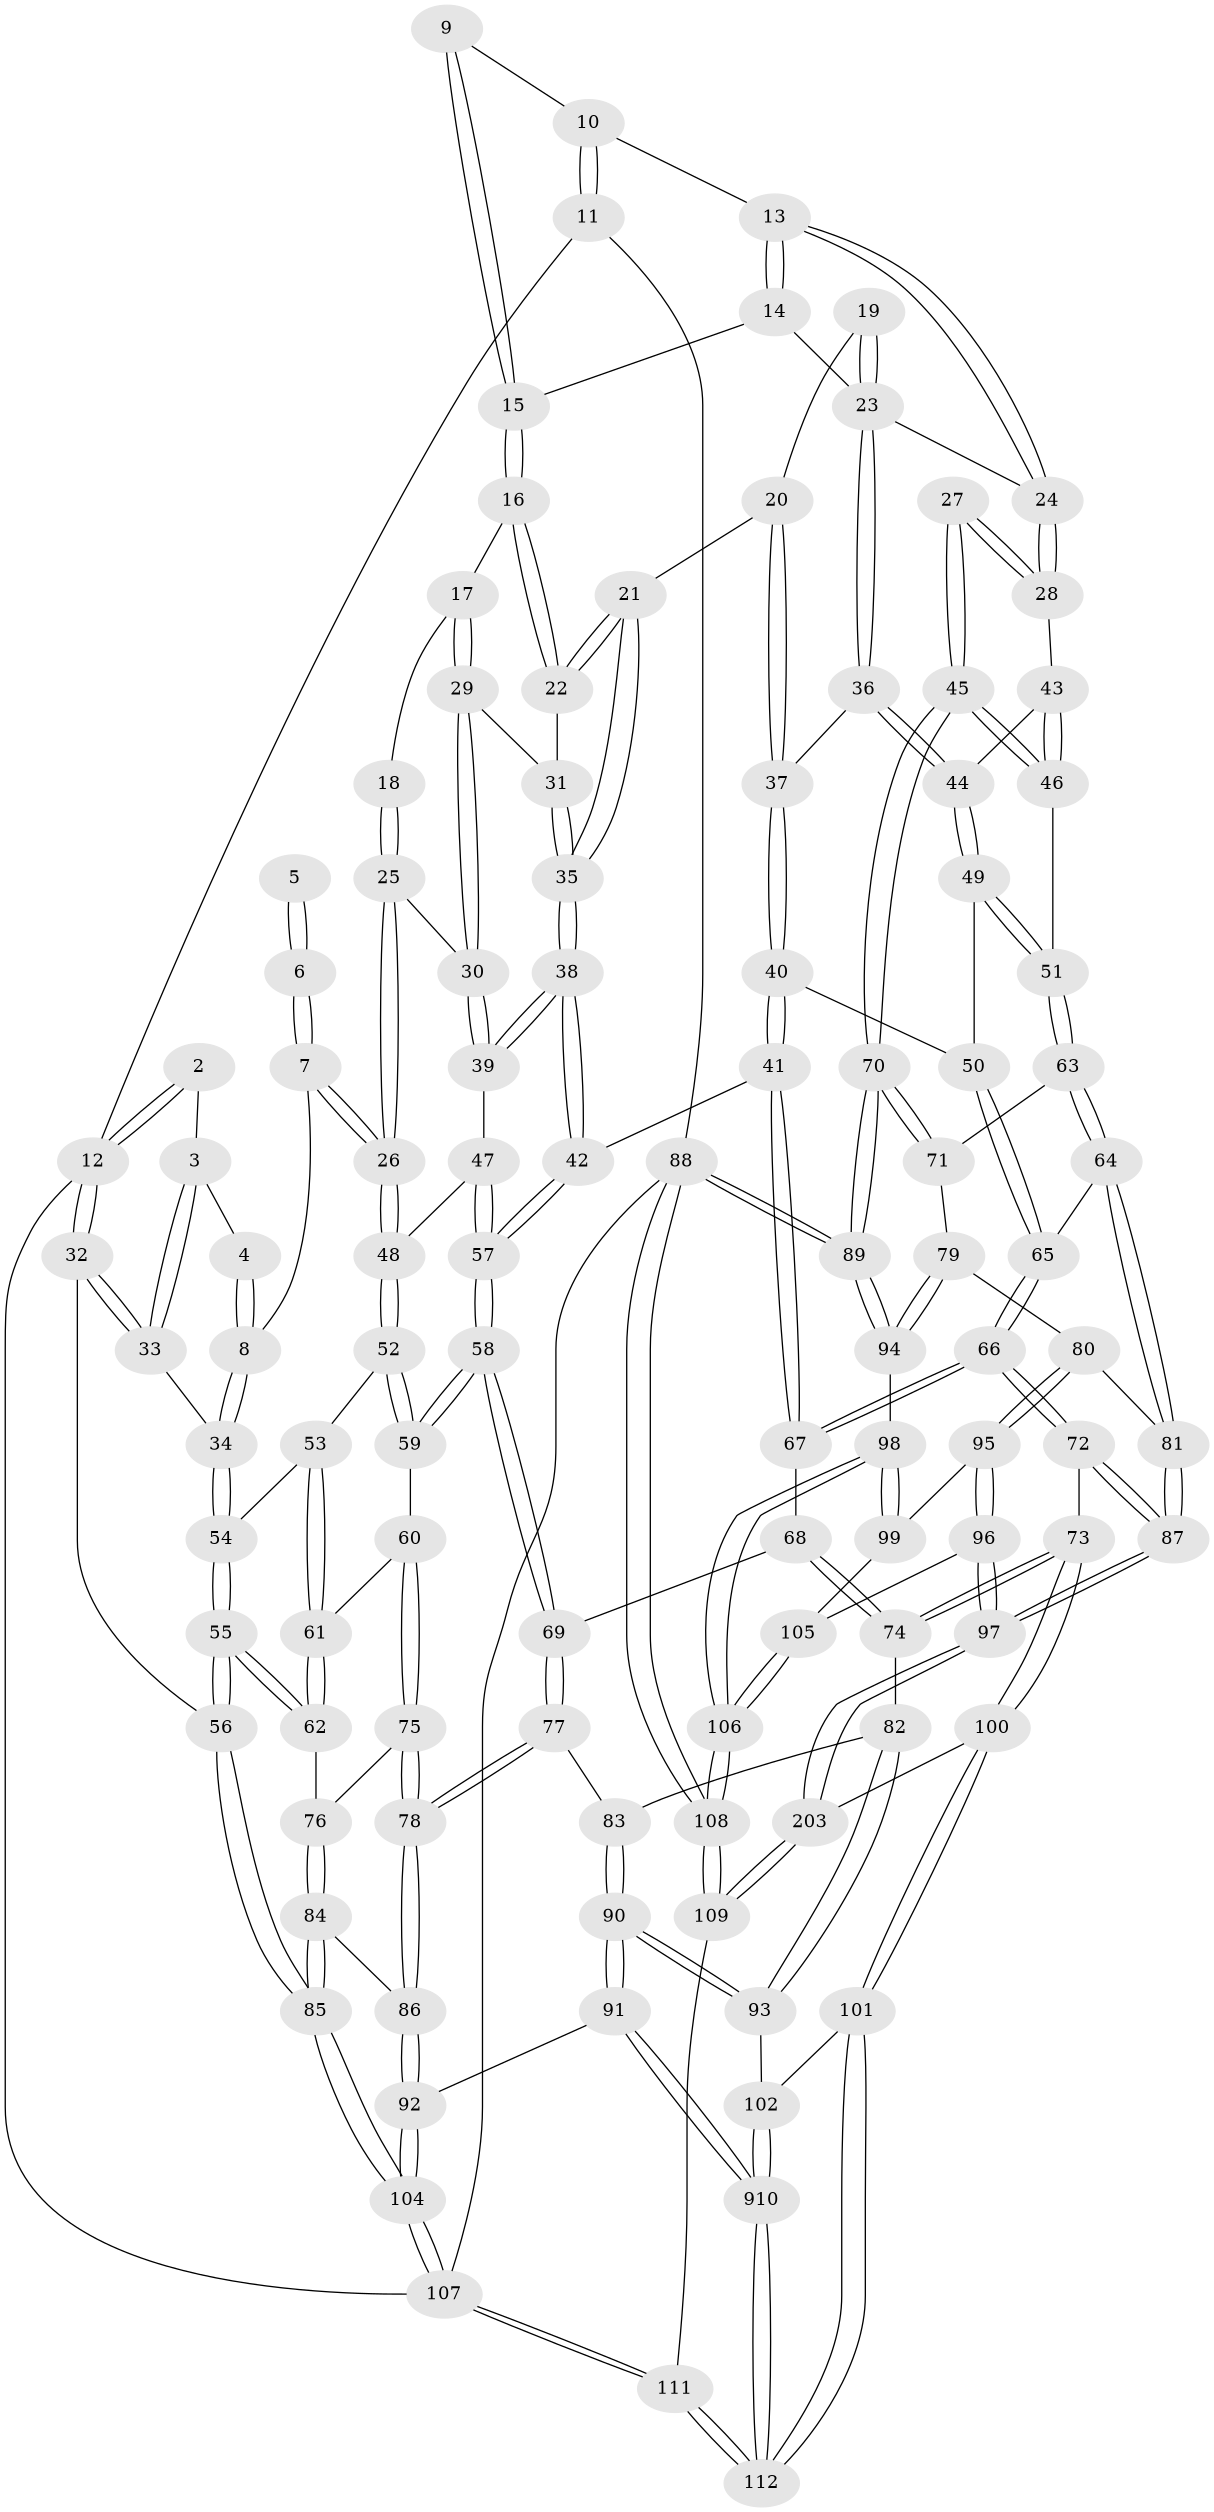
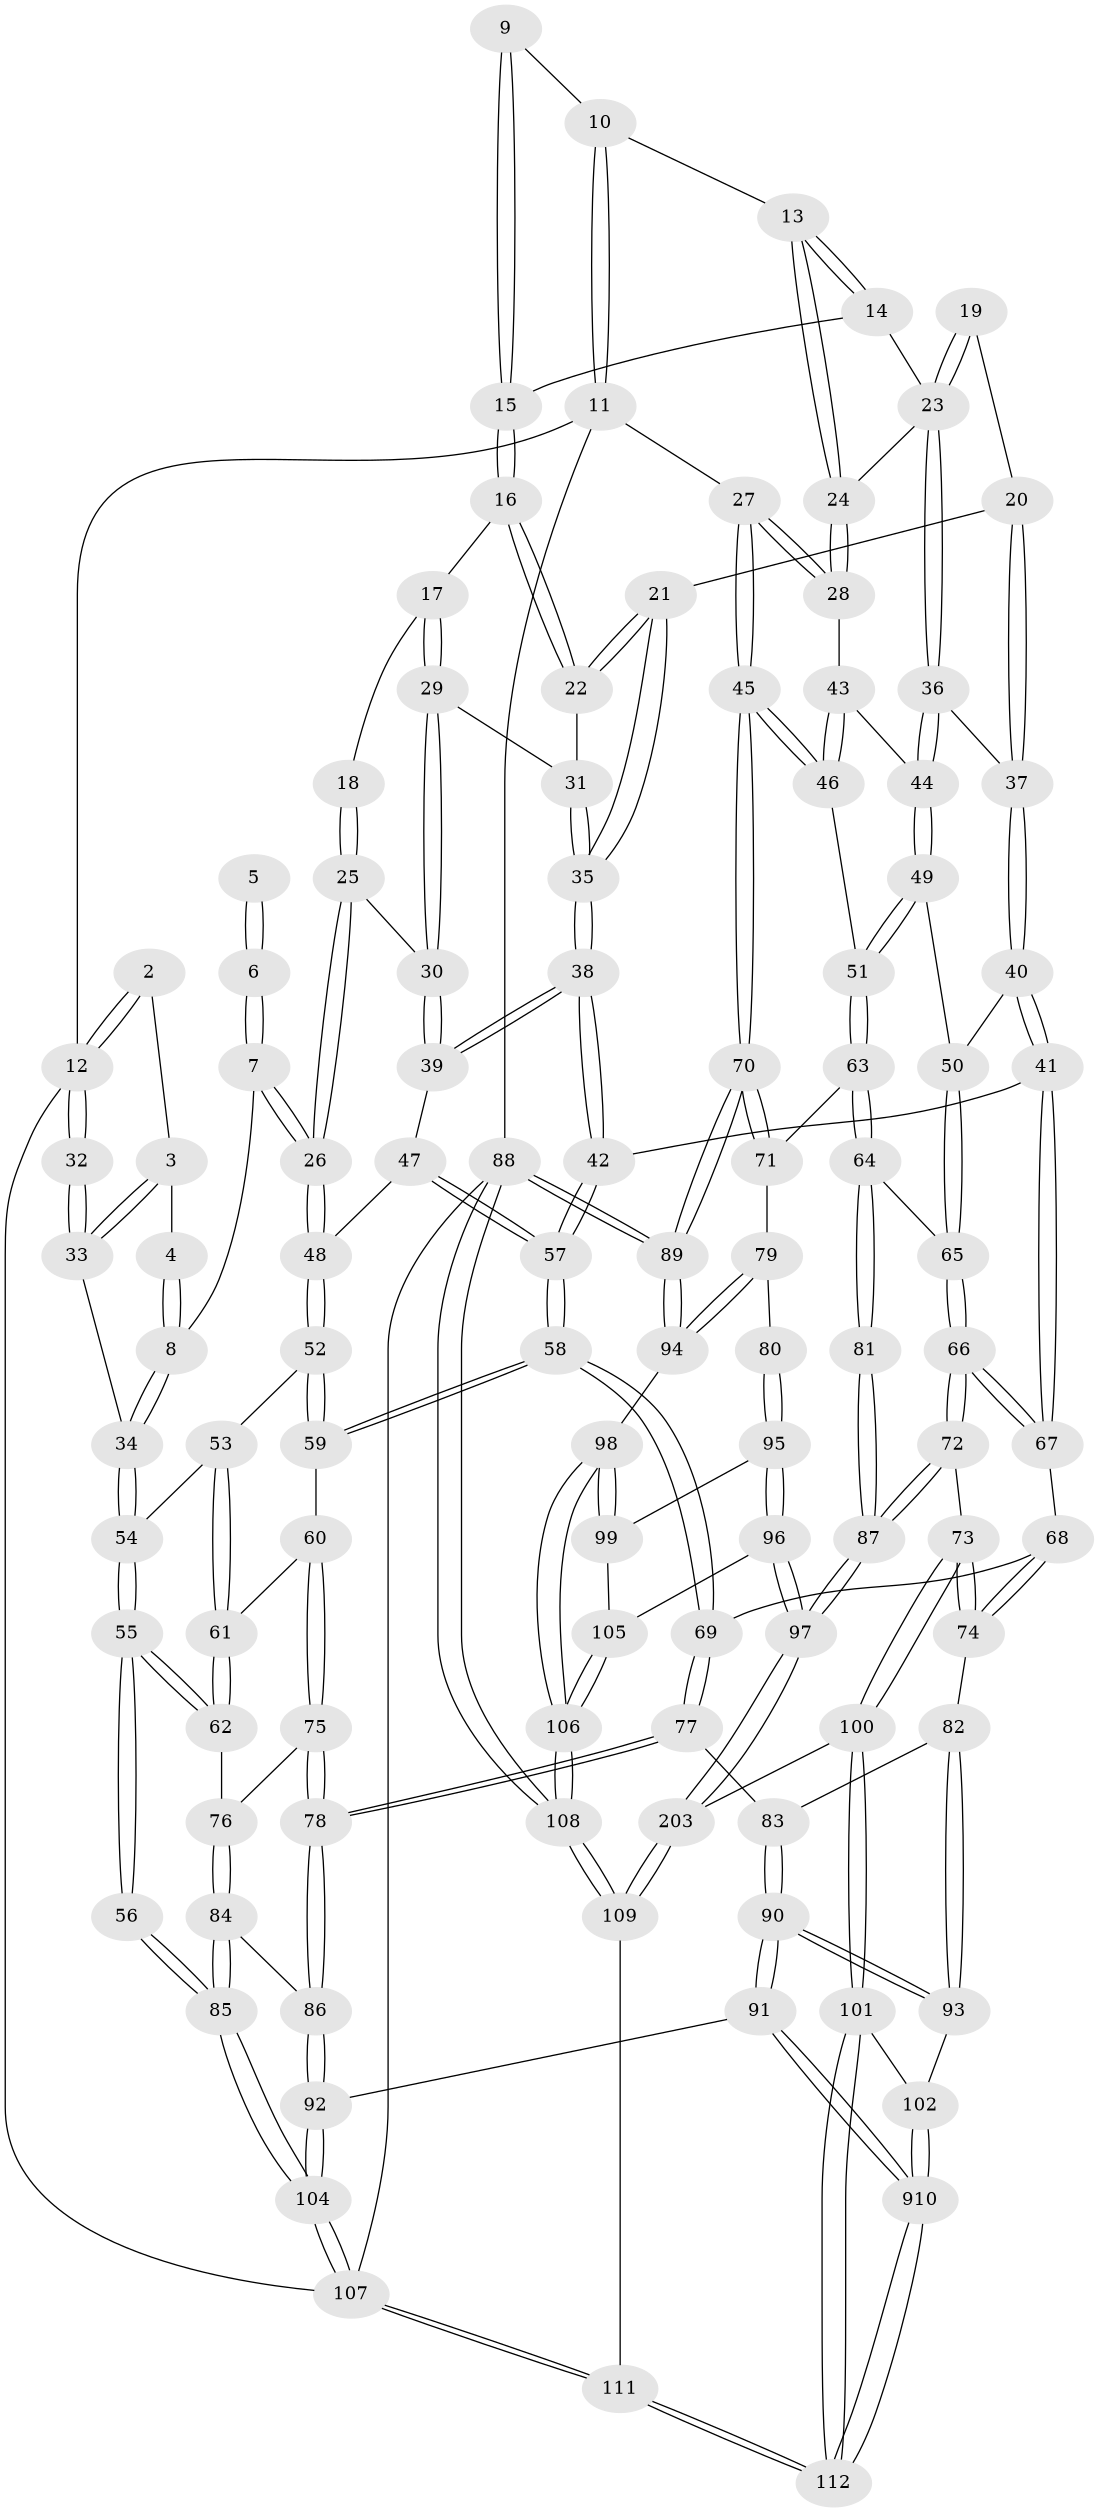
none -> (673, 454)
(1129, 1398) -> none
(77, 1518) -> none
